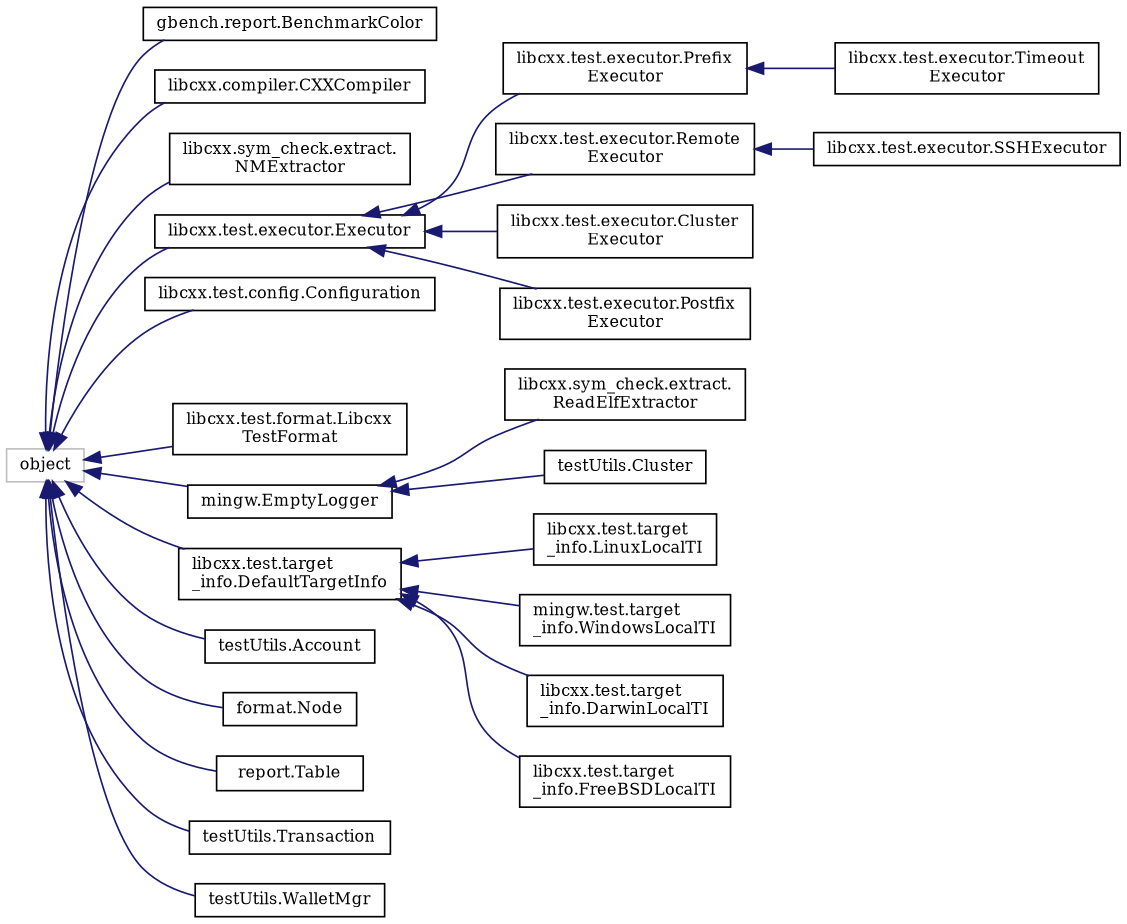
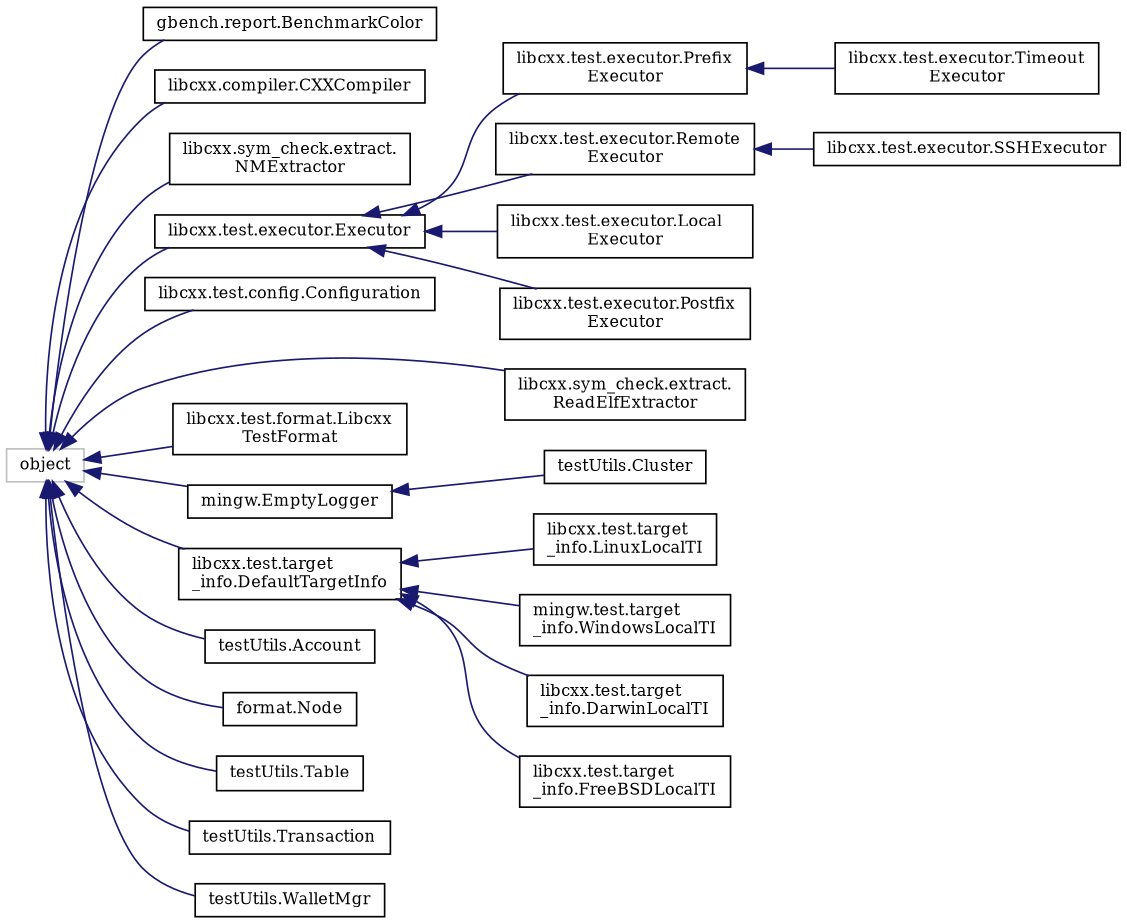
(625, 231) -> (625, 231)
(468, 452) -> (279, 361)
(290, 773) -> (290, 773)
